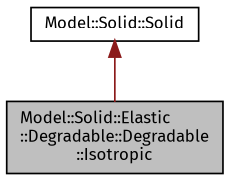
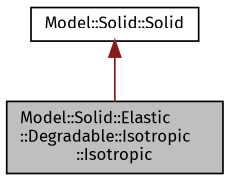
(115, 137) -> (115, 137)
